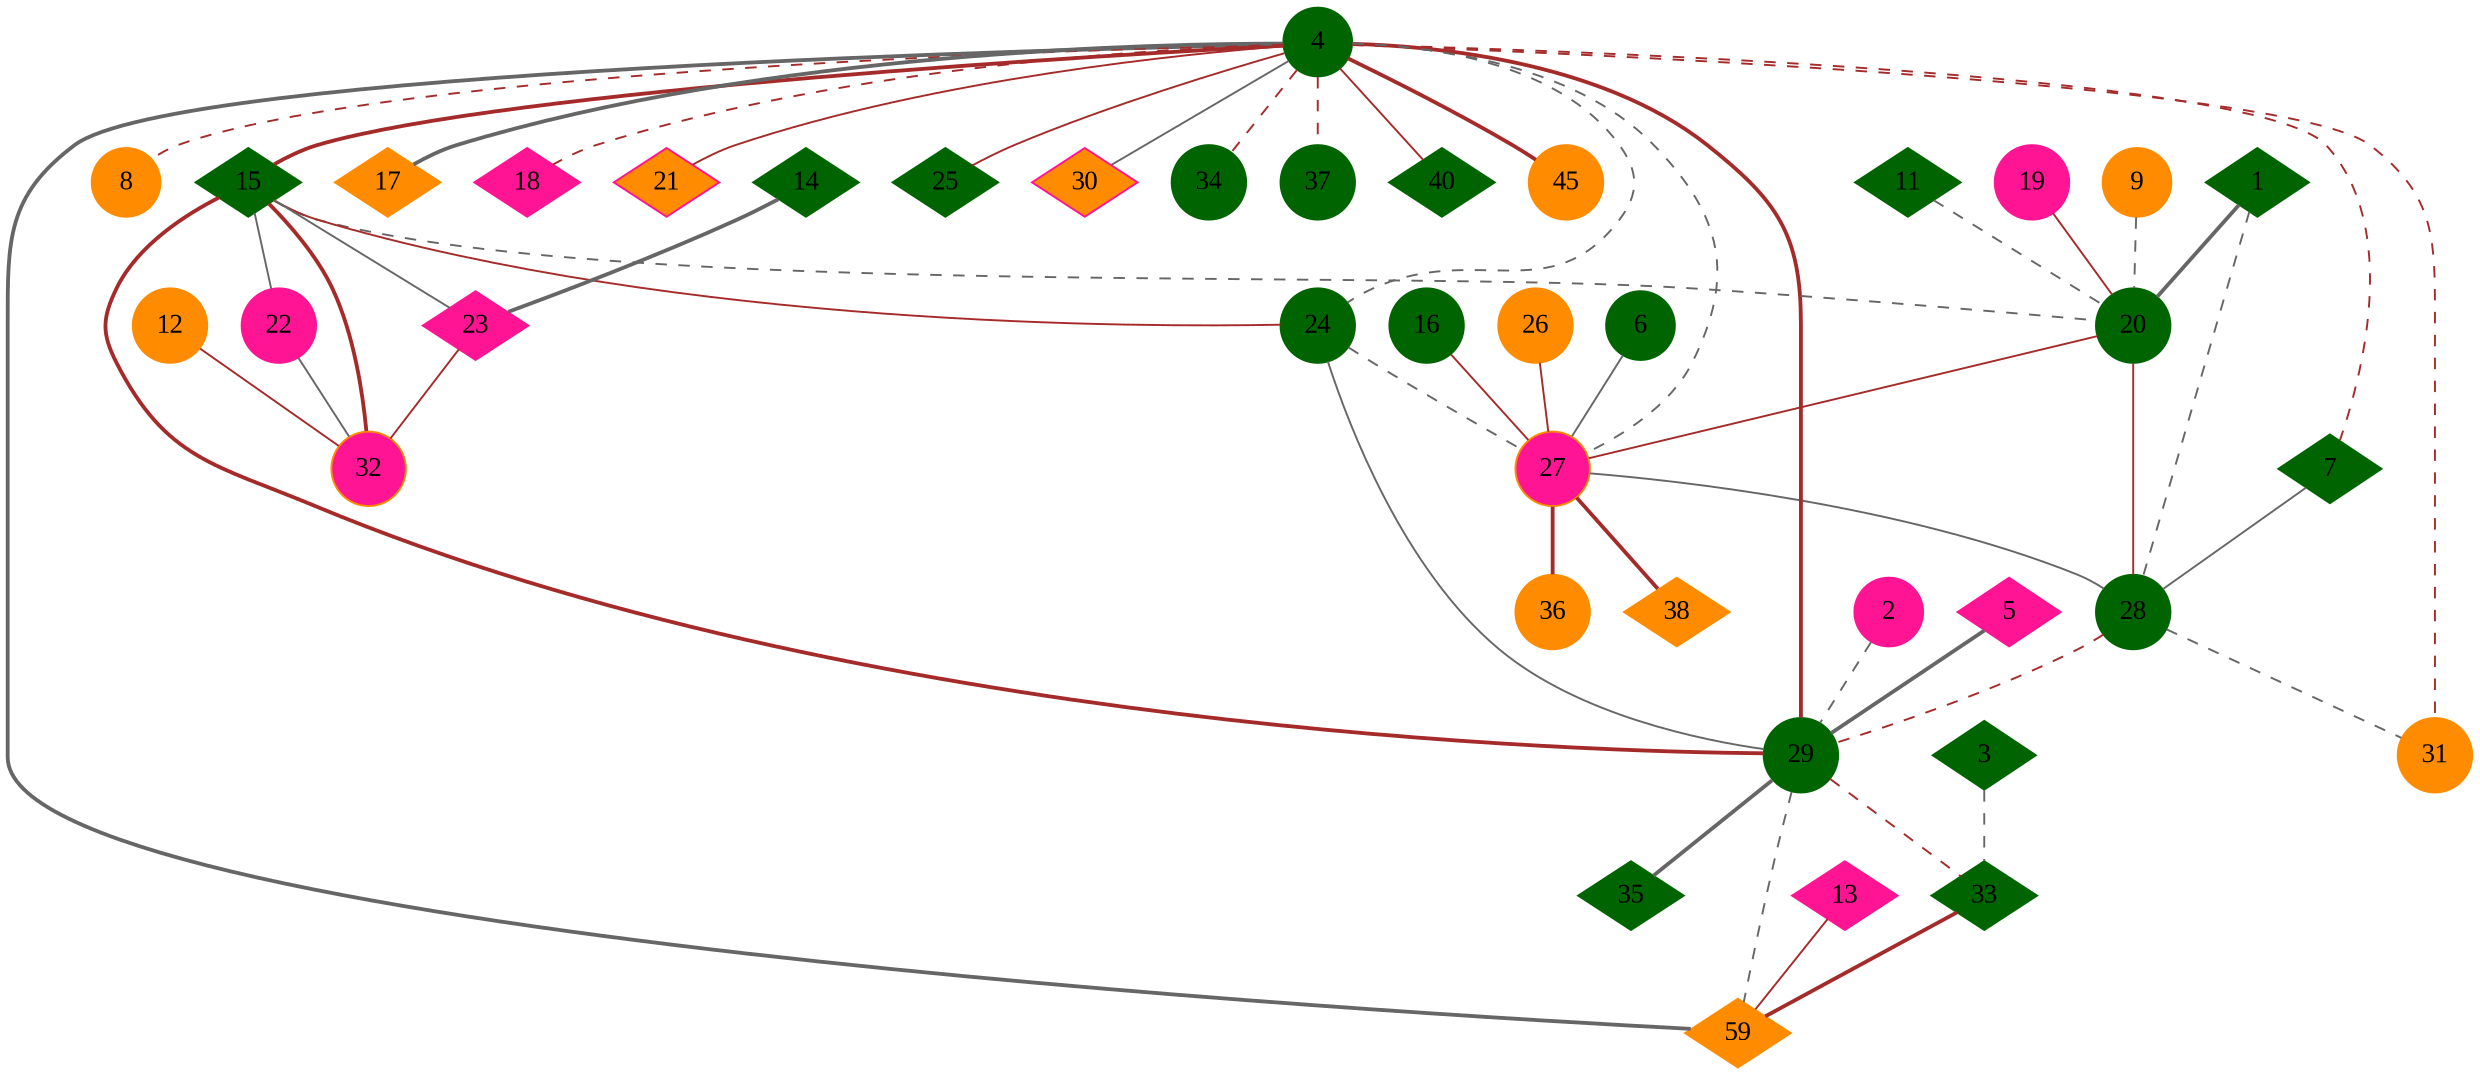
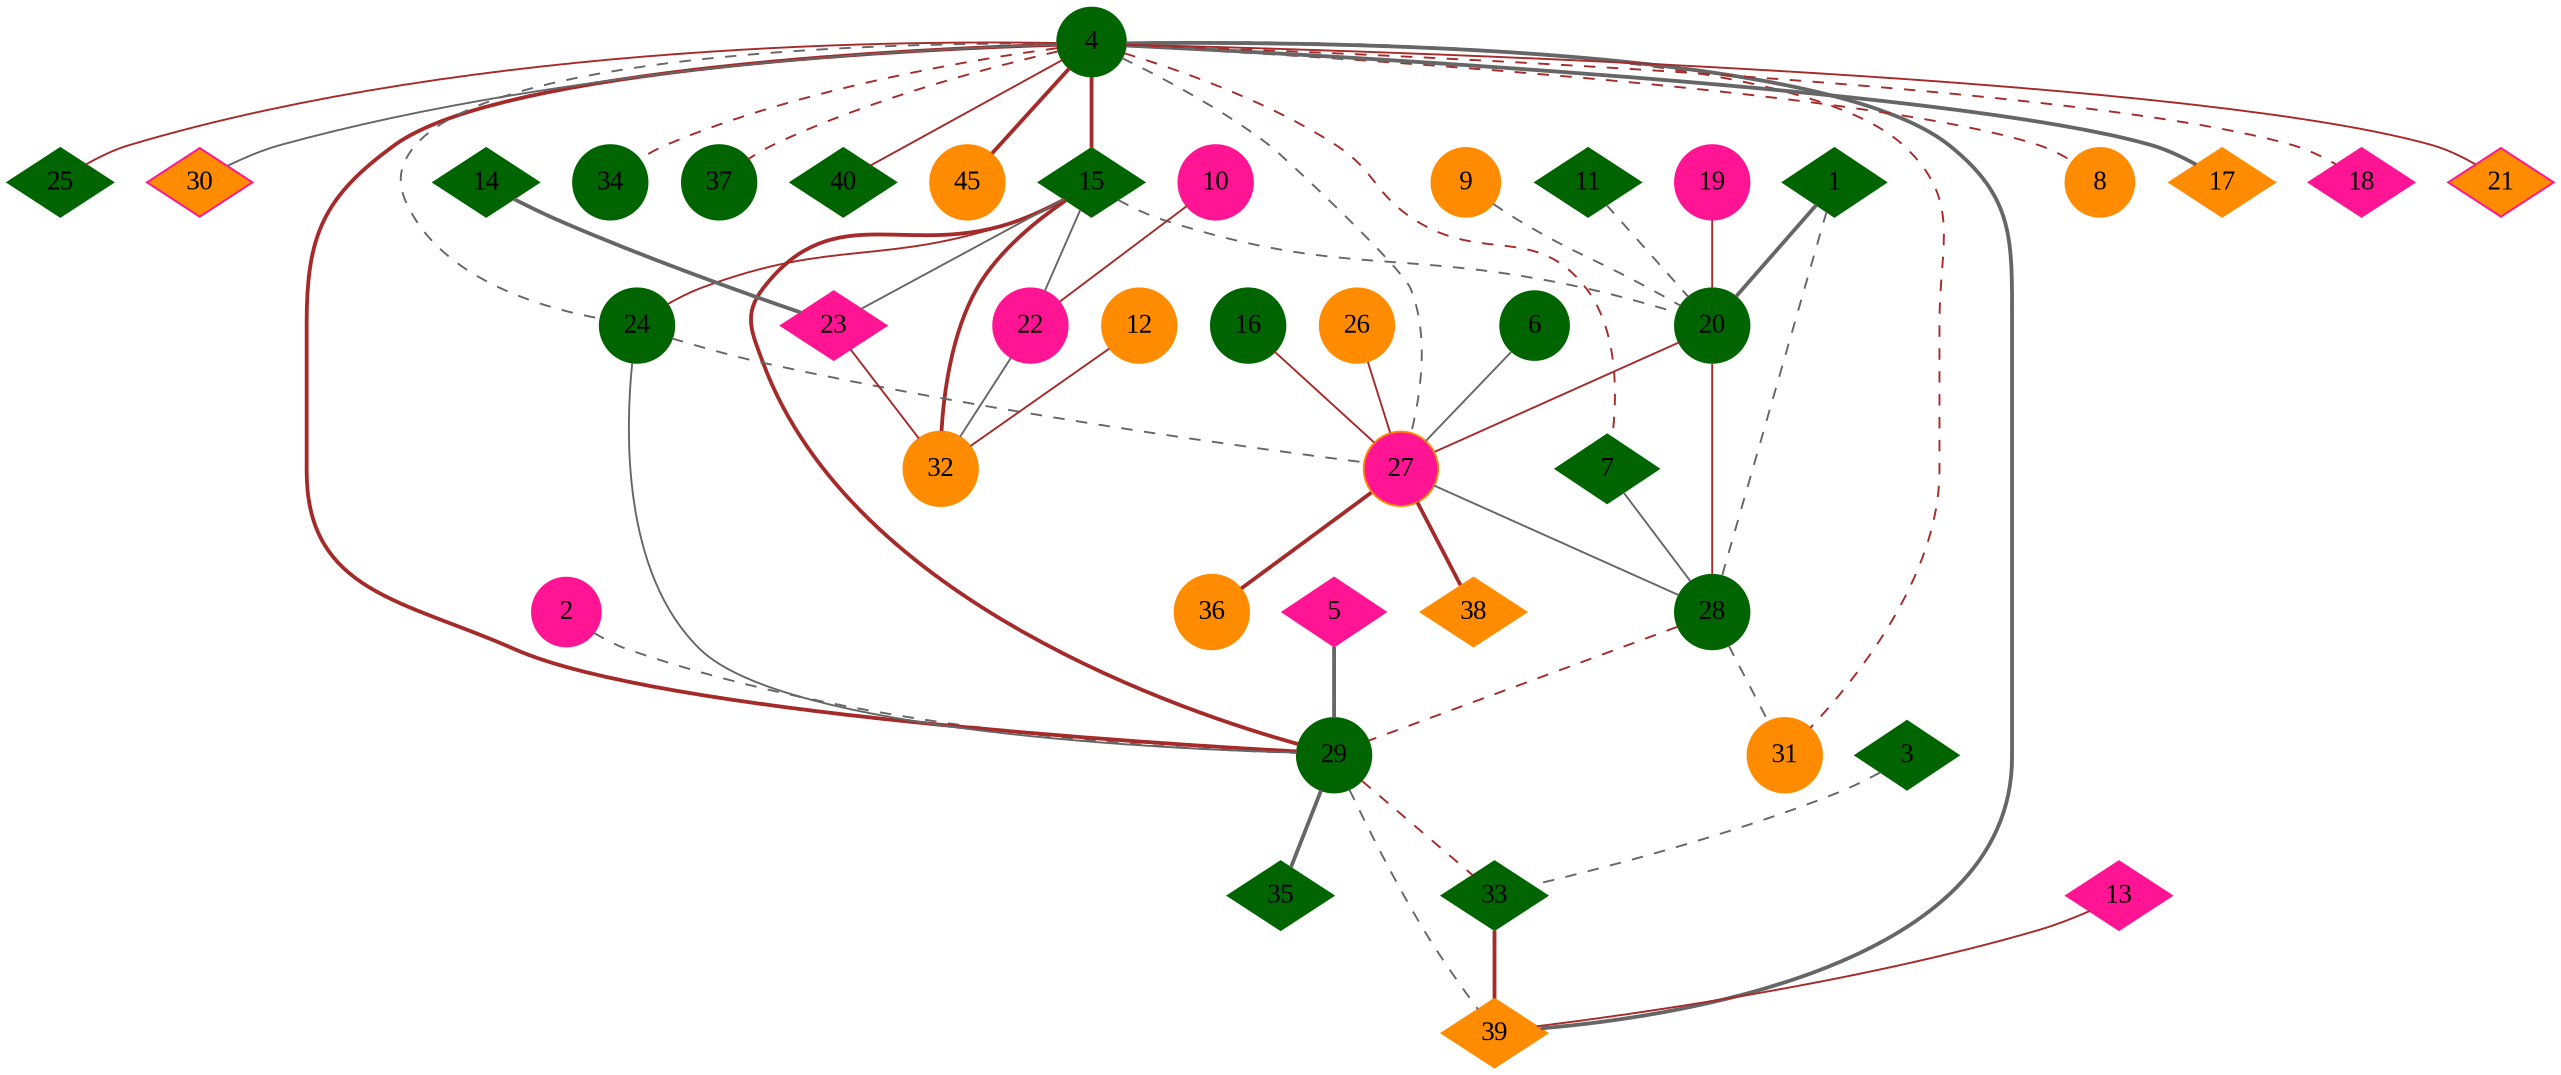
none -> (1216, 182)
(369, 469) -> (941, 469)
(1738, 1033) -> (1494, 1033)
